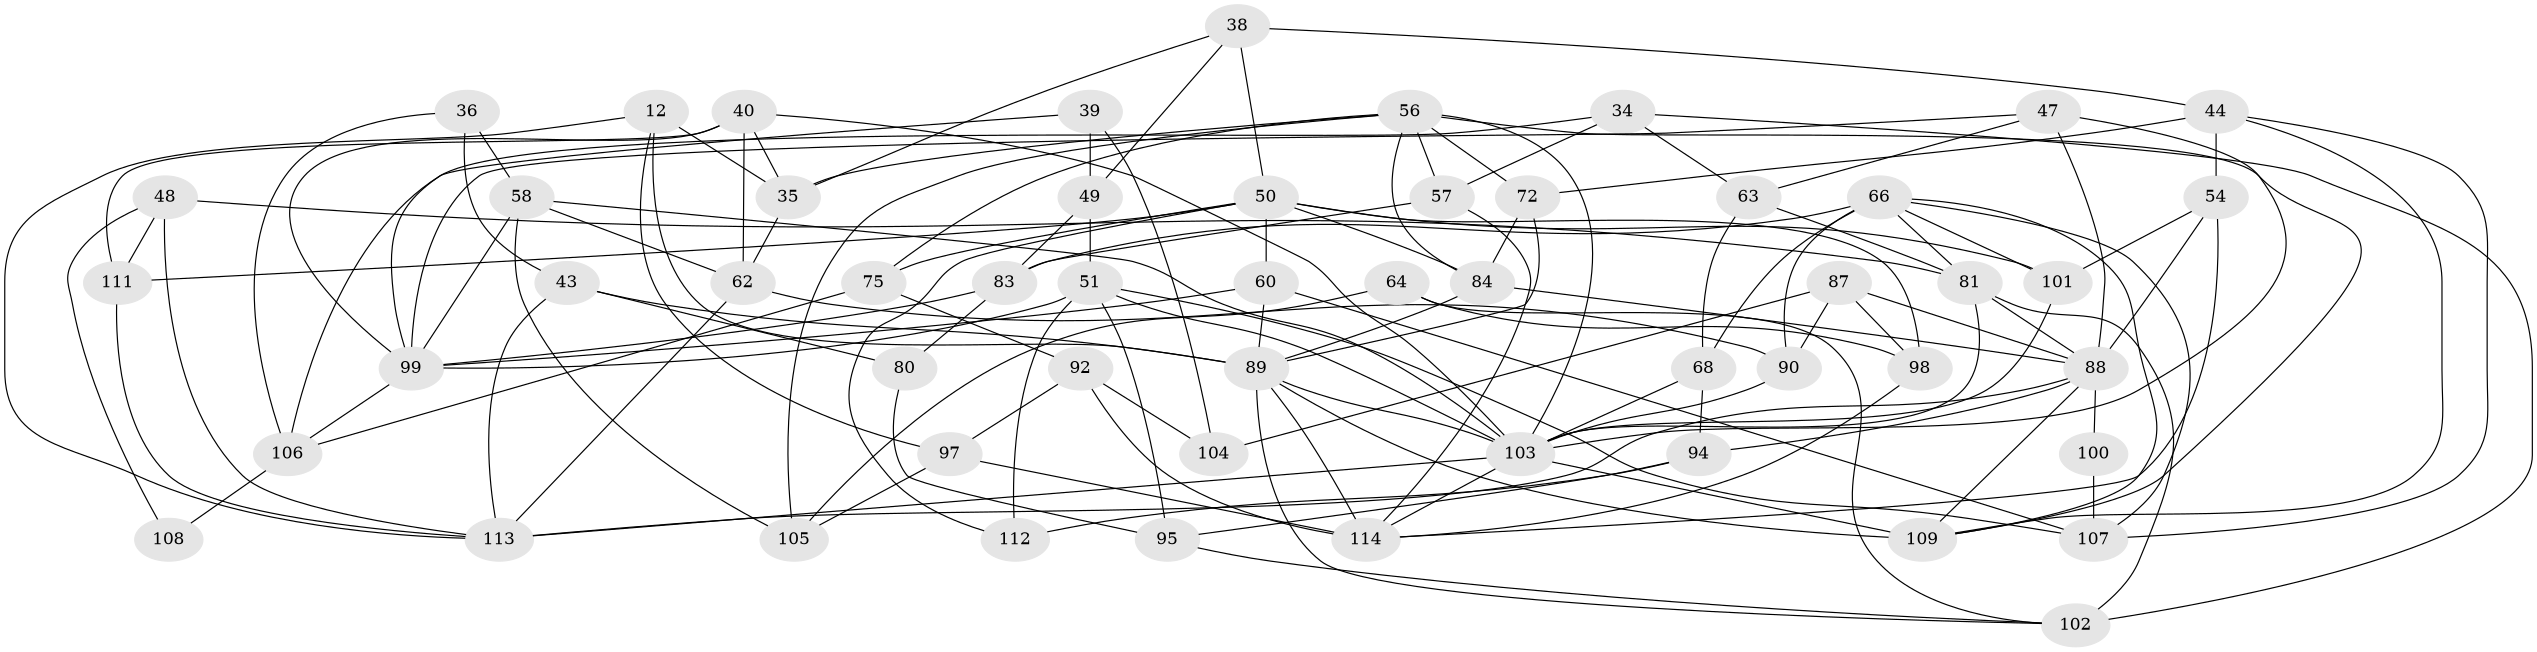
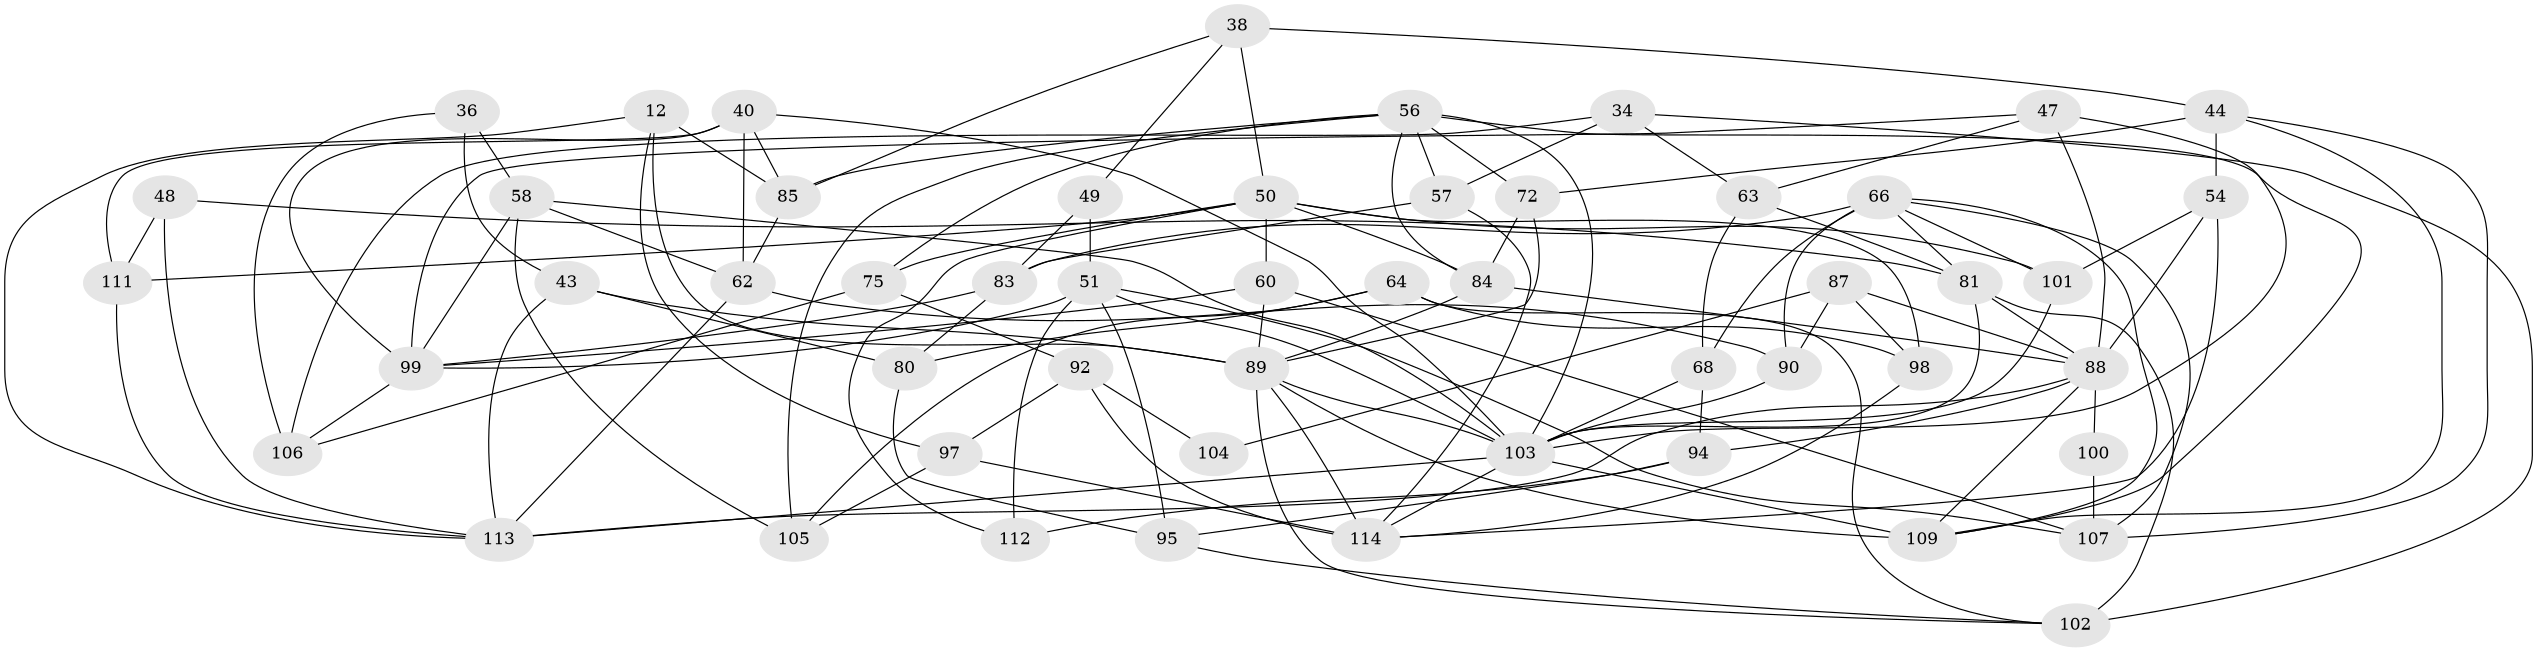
(1090, 112) -> none
(788, 197) -> (788, 197)
none -> (1151, 326)
(169, 540) -> none
